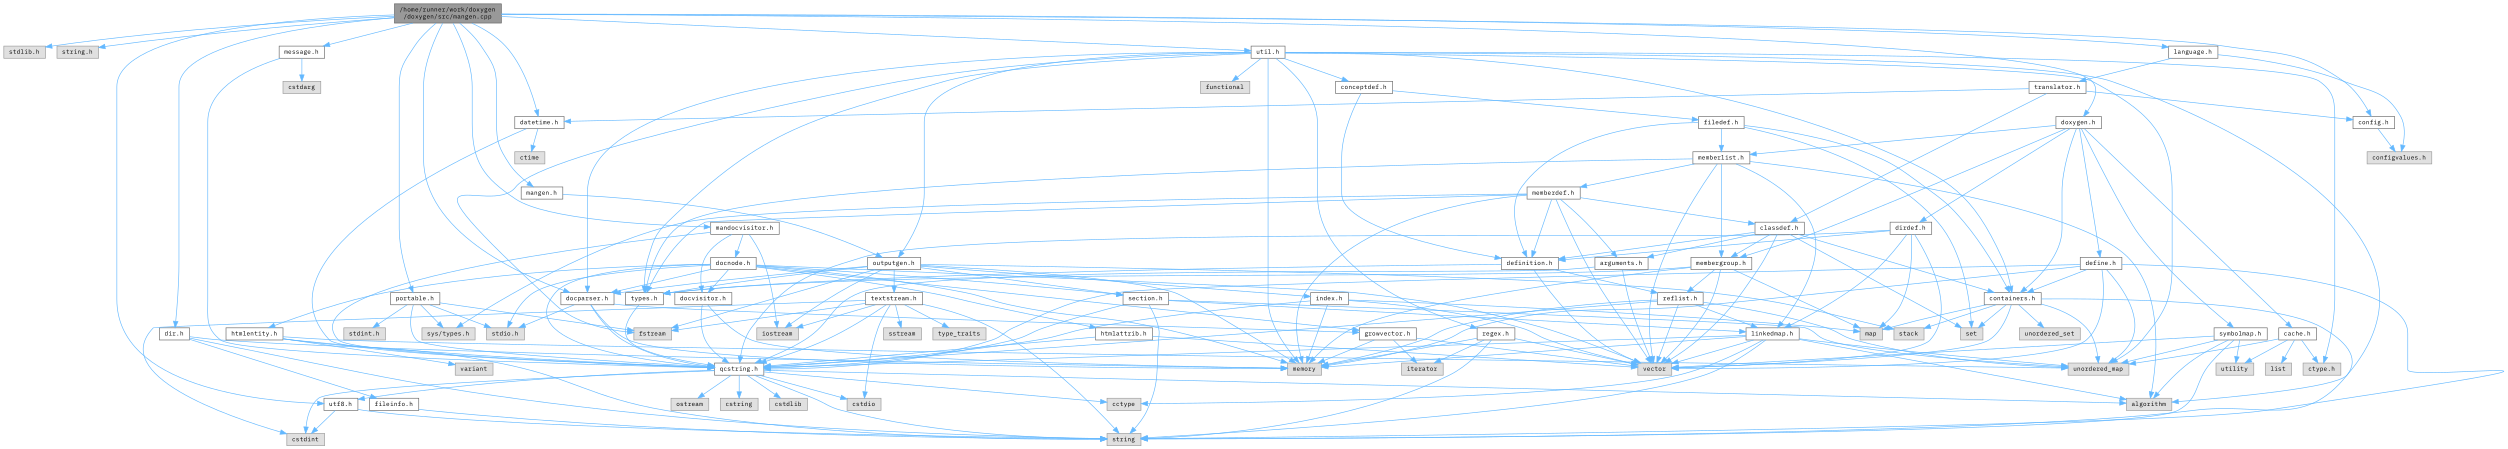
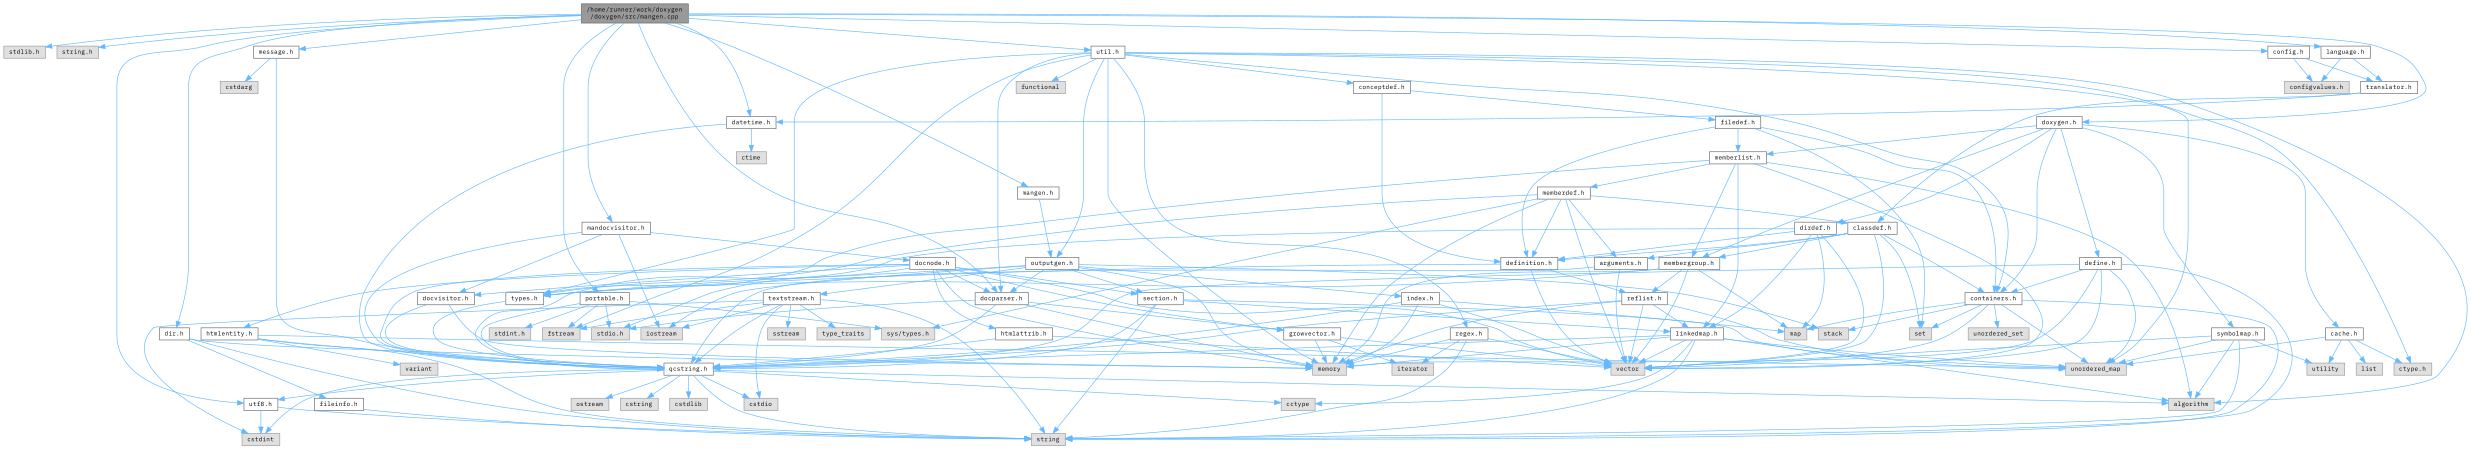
(2216, 105) -> (2337, 69)
(791, 294) -> none
